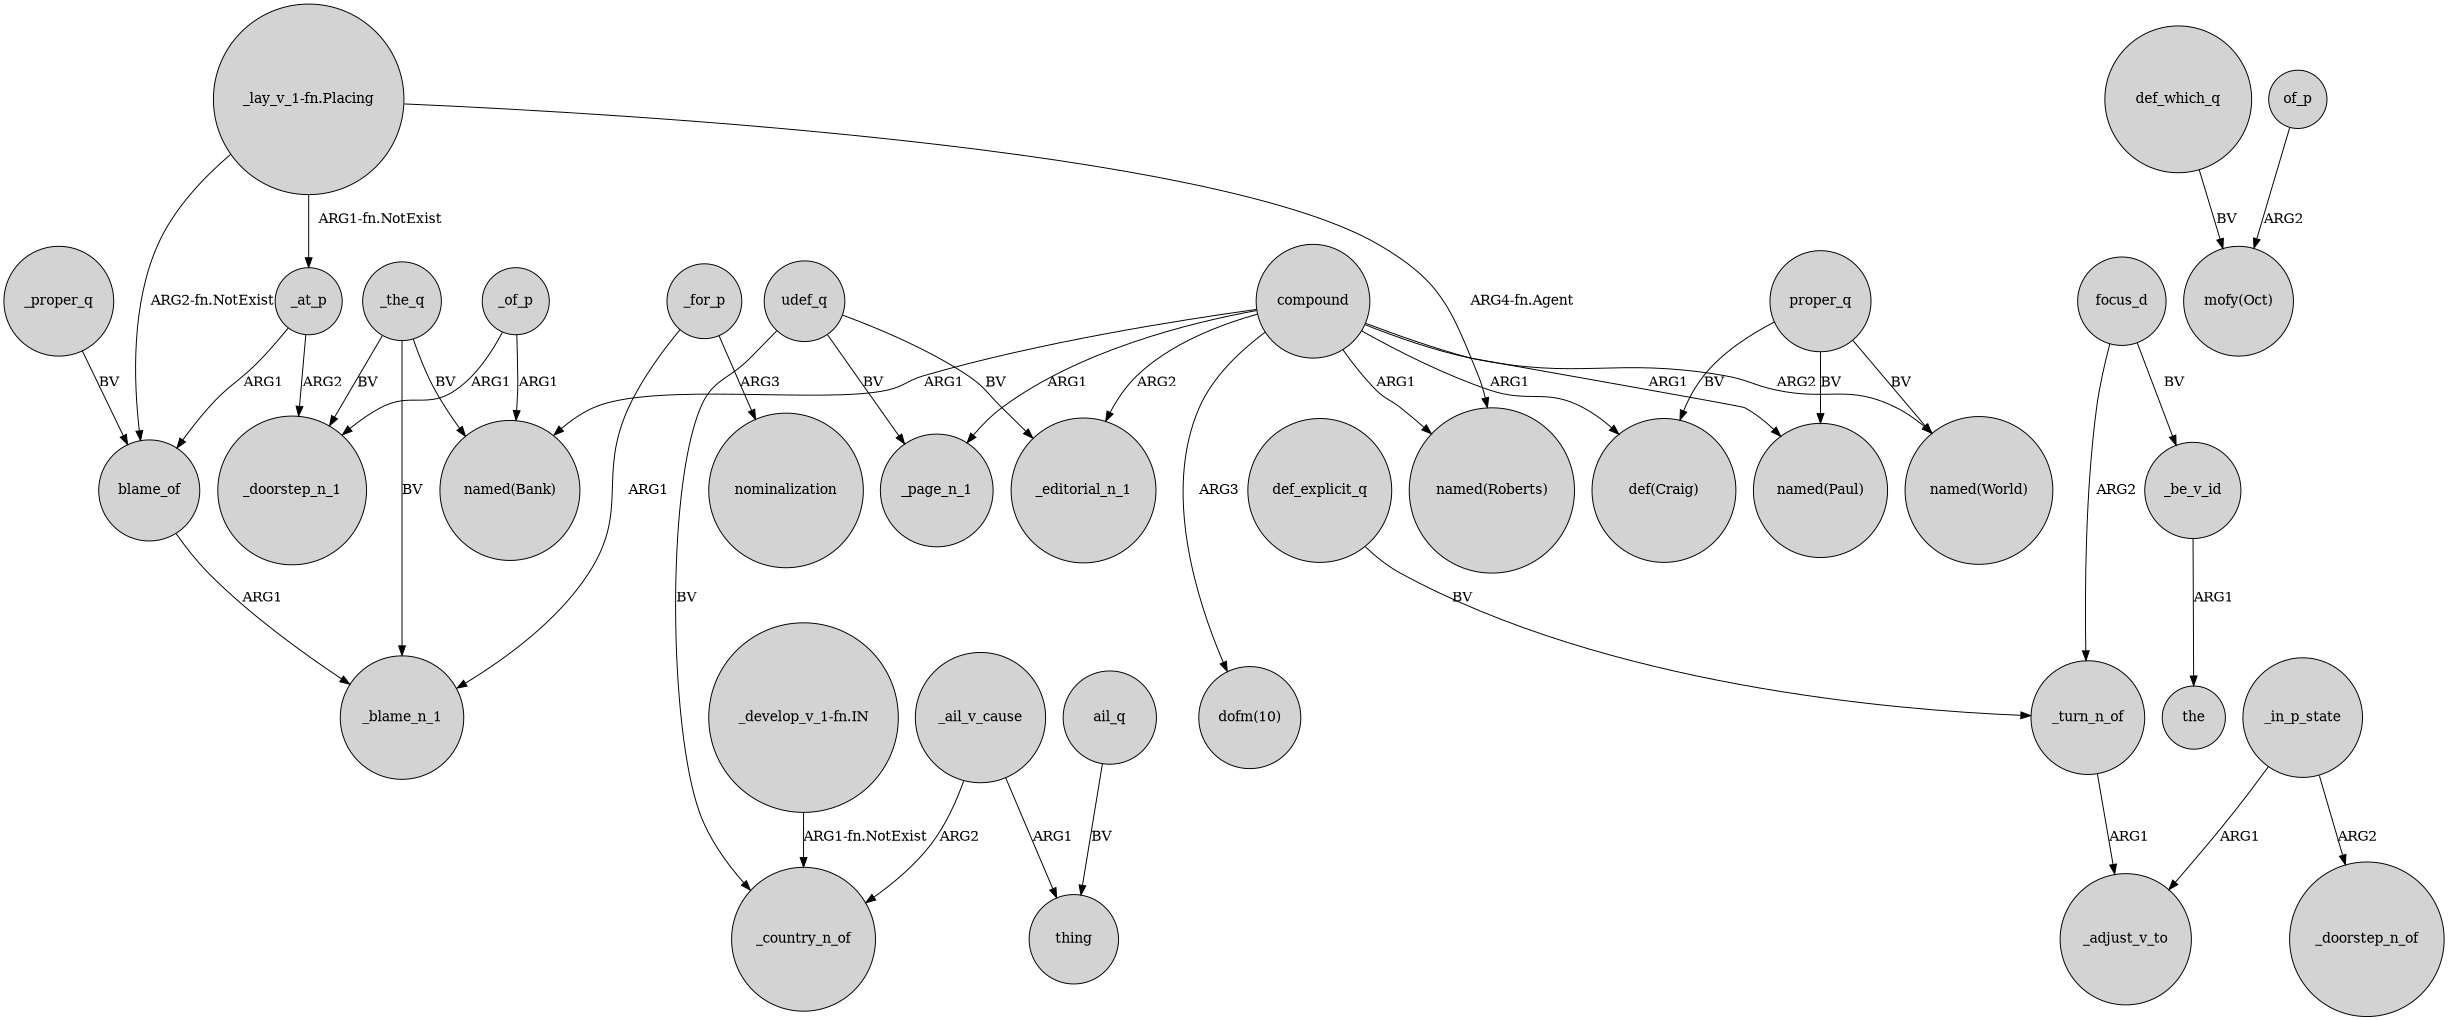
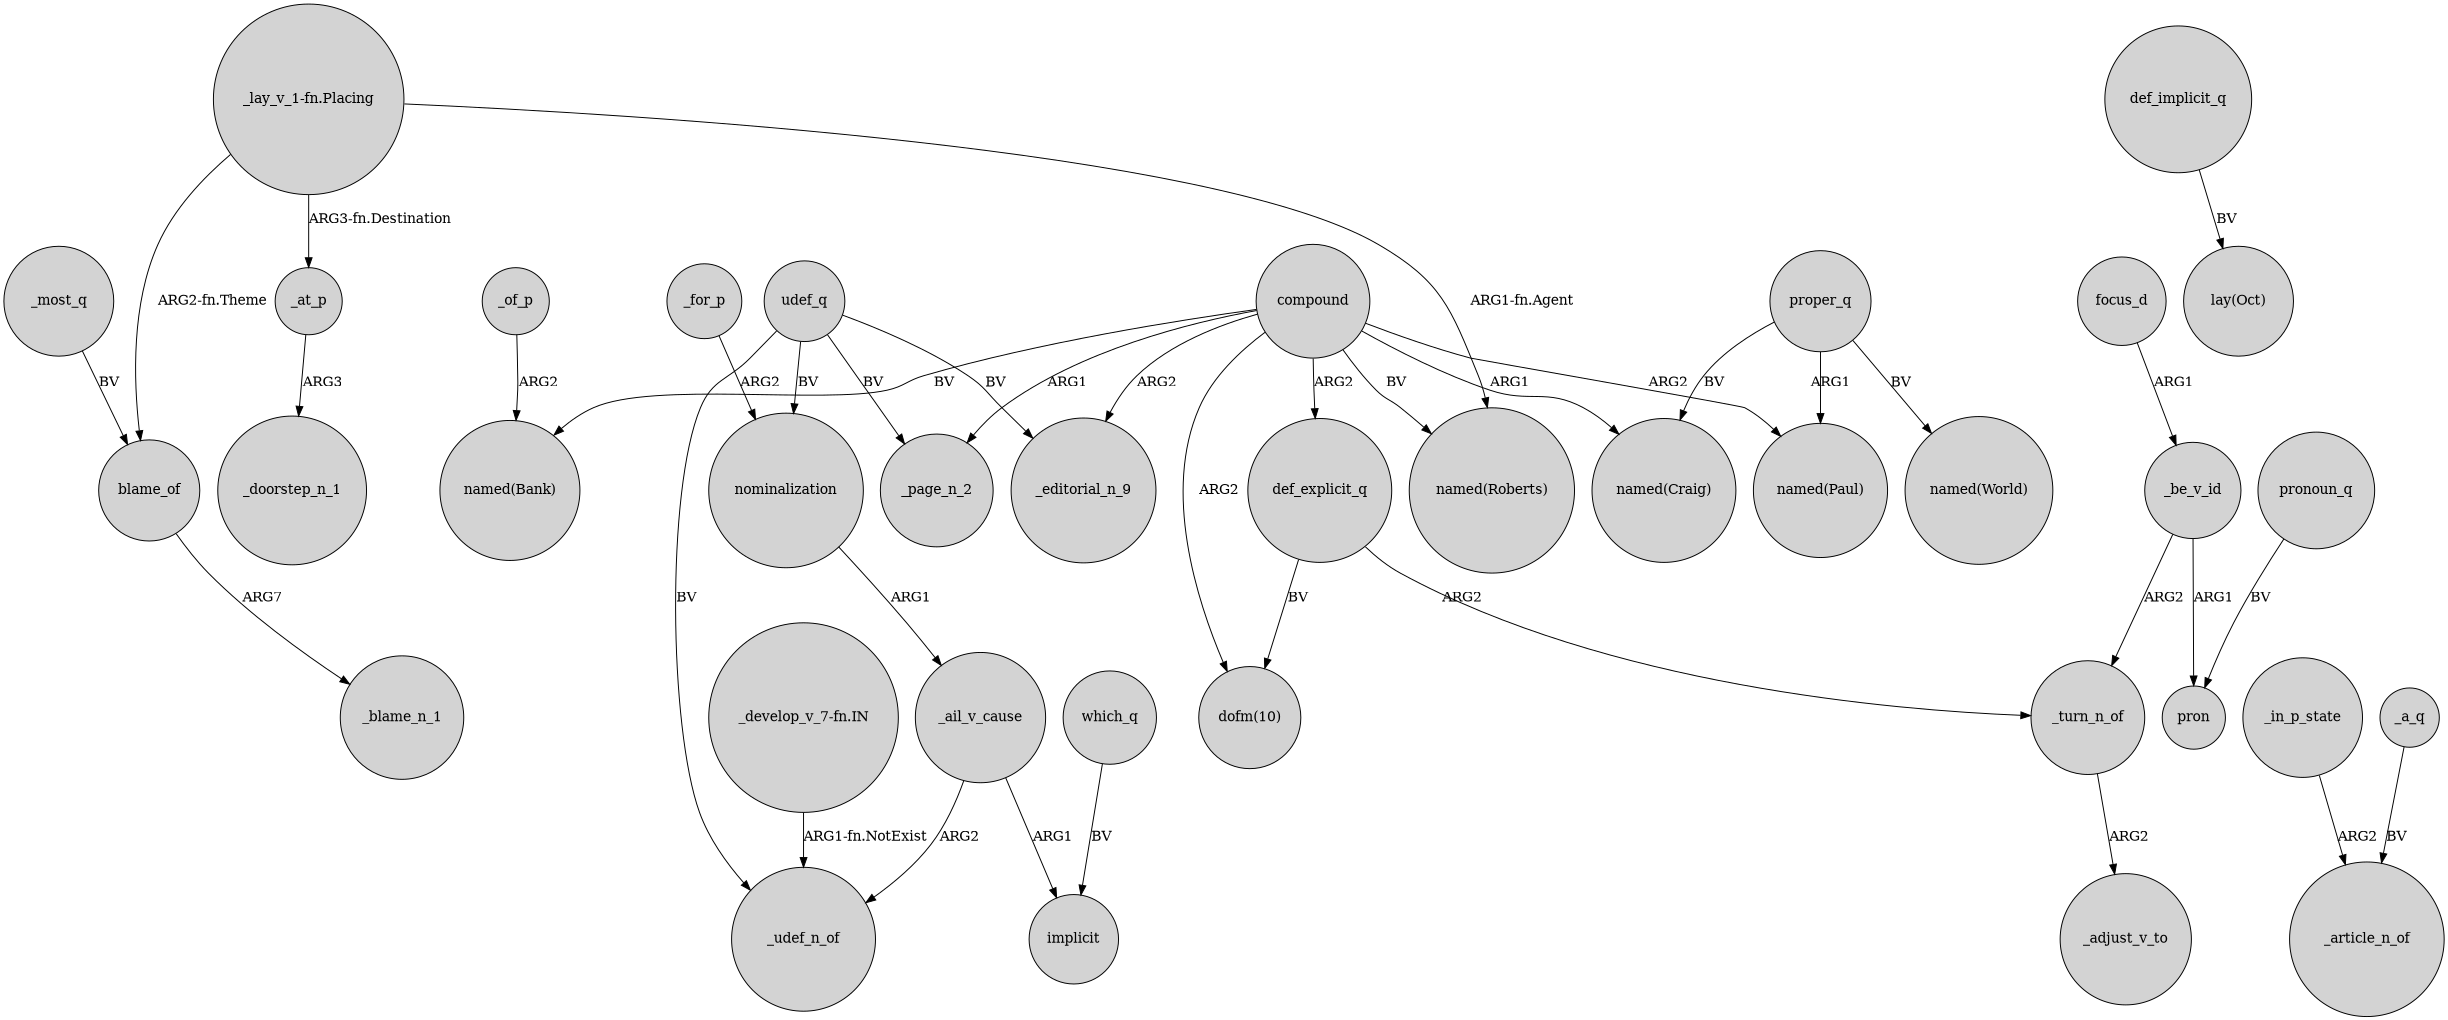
(2178, 99) -> (2178, 99)
(2298, 99) -> none
(380, 220) -> (380, 220)
(59, 301) -> (59, 301)
(212, 301) -> (212, 301)
(402, 301) -> none
(1522, 301) -> (1522, 301)
(2239, 301) -> (2239, 301)
(1647, 368) -> (1314, 384)
none -> (798, 373)
(234, 383) -> none
(323, 383) -> (323, 383)
(539, 383) -> (539, 383)
(760, 383) -> (760, 383)
(944, 383) -> (944, 383)
(1396, 383) -> (1396, 383)
(1668, 383) -> (1668, 383)
(1831, 383) -> (1831, 383)
(2174, 383) -> (2174, 383)
(433, 399) -> none
(937, 490) -> (937, 490)
(1084, 490) -> (1084, 490)
(1219, 490) -> (1219, 490)
(1664, 490) -> (1664, 490)
none -> (2316, 490)
(2089, 496) -> (2144, 595)
(608, 528) -> none
(262, 598) -> (262, 598)
(1462, 598) -> (1462, 598)
none -> (888, 601)
none -> (1283, 609)
(804, 718) -> (804, 718)
(1110, 718) -> (1110, 718)
(2194, 718) -> (2194, 718)
none -> (2410, 718)
(2223, 826) -> none
(2129, 837) -> (2129, 837)
(804, 939) -> (804, 939)
(1074, 939) -> (1074, 939)
(2367, 939) -> (2367, 939)
